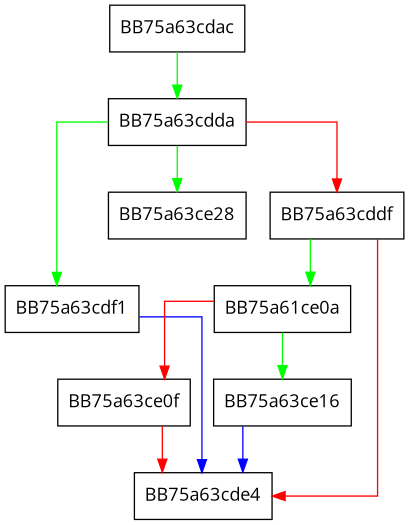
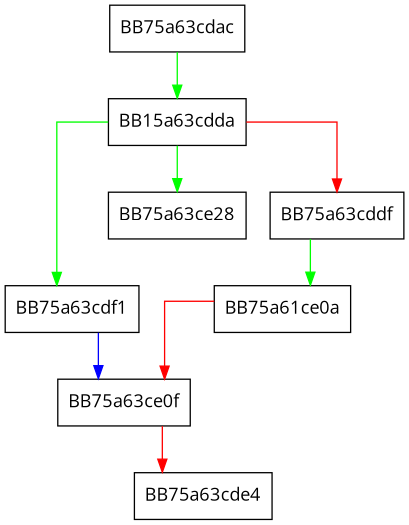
(177, 122) -> (177, 122)
(202, 357) -> (98, 349)
(282, 403) -> none
(378, 414) -> none
